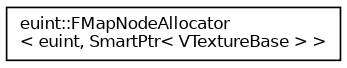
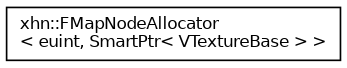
(174, 34) -> (174, 34)
